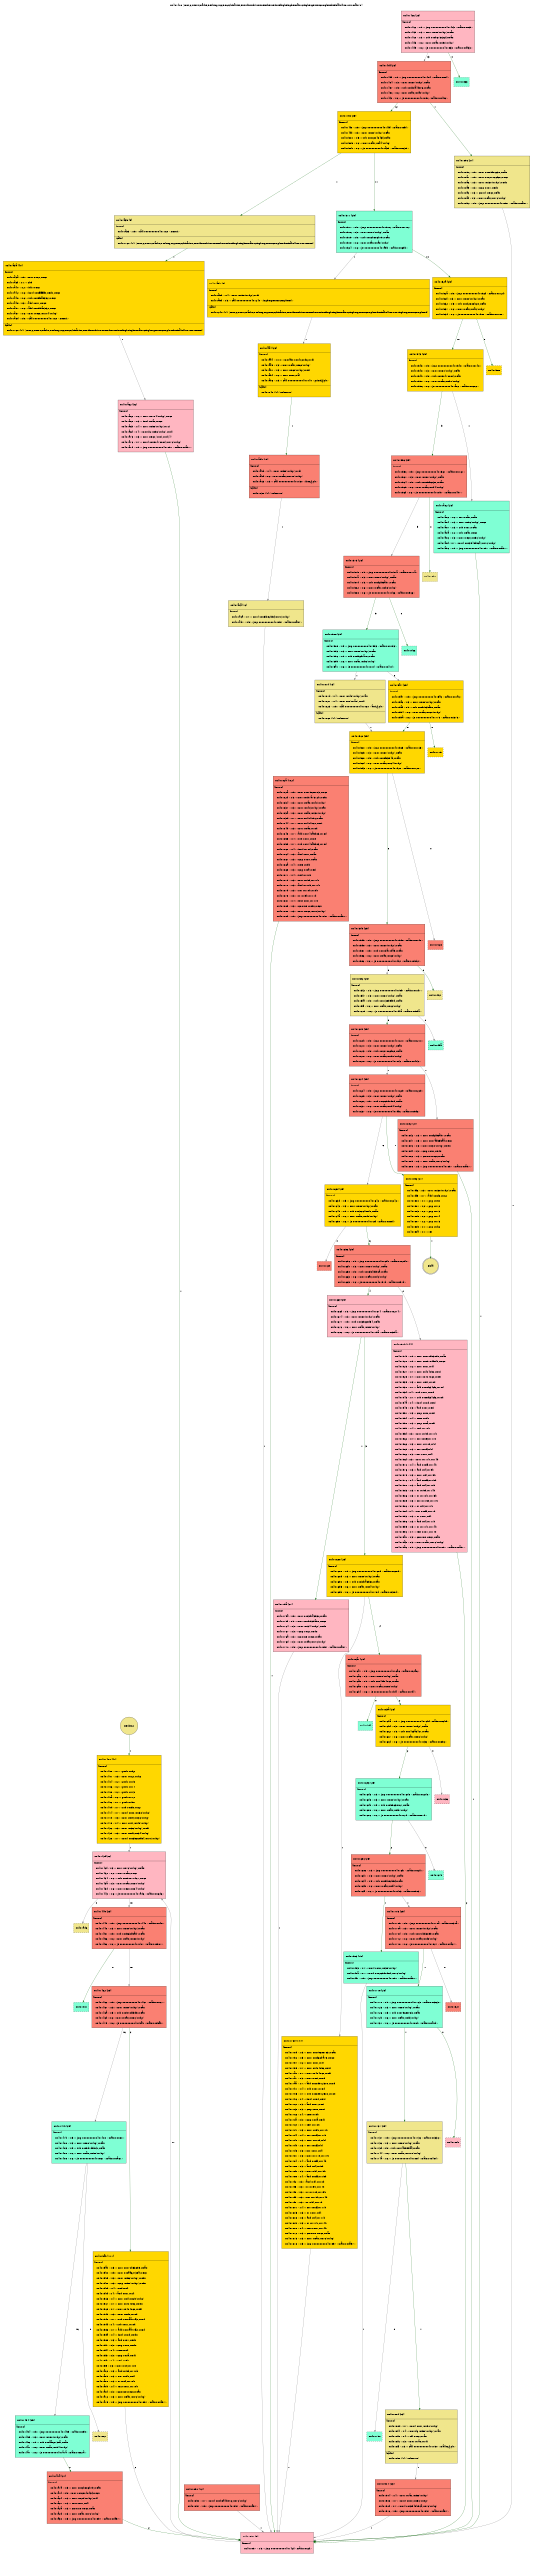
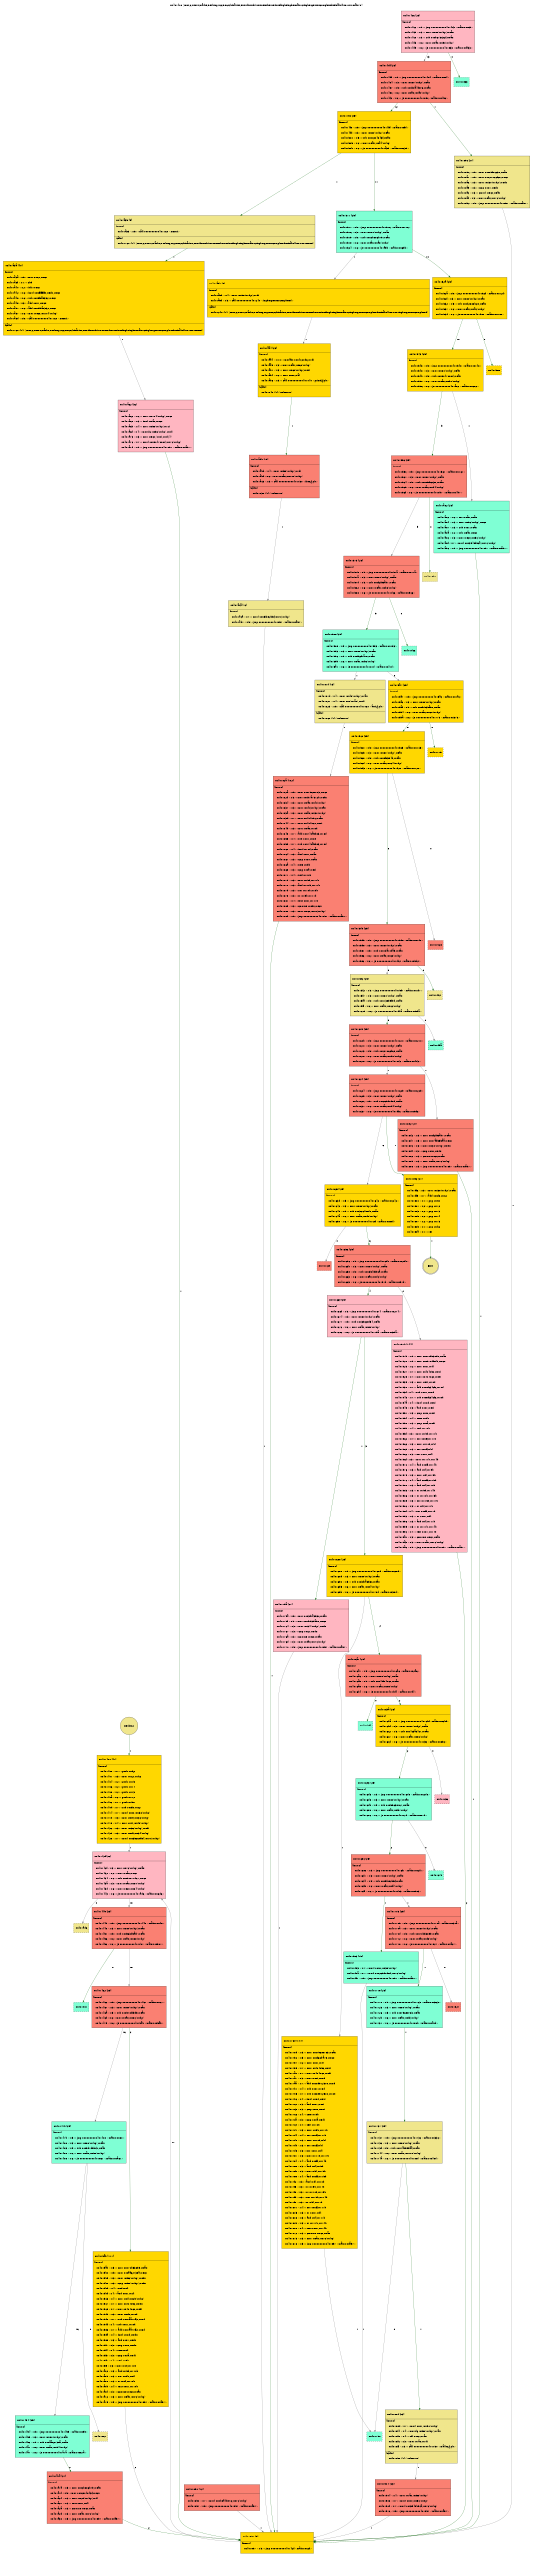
(368, 727) -> (338, 749)
(431, 1266) -> (431, 1266)
(453, 2142) -> none
(296, 2390) -> (338, 2342)
(277, 2543) -> (277, 2543)
